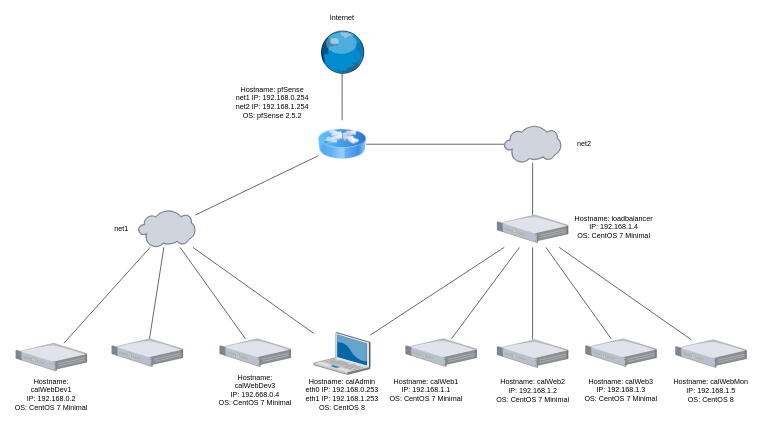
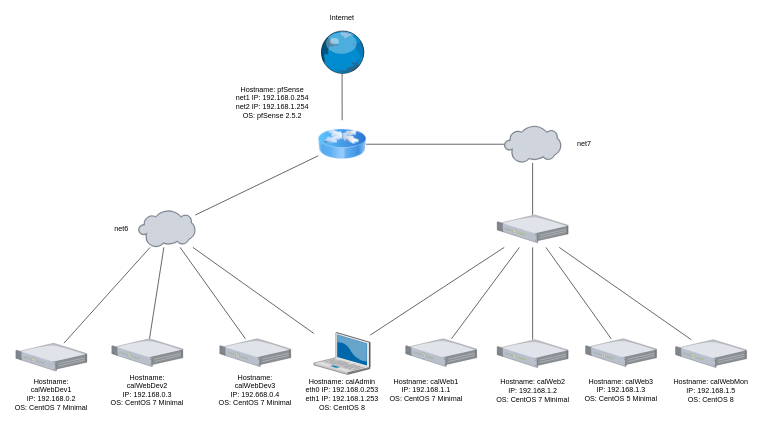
(584, 144) -> (584, 144)
(614, 227) -> none
(122, 229) -> (122, 229)
none -> (147, 390)
(621, 390) -> (621, 390)
